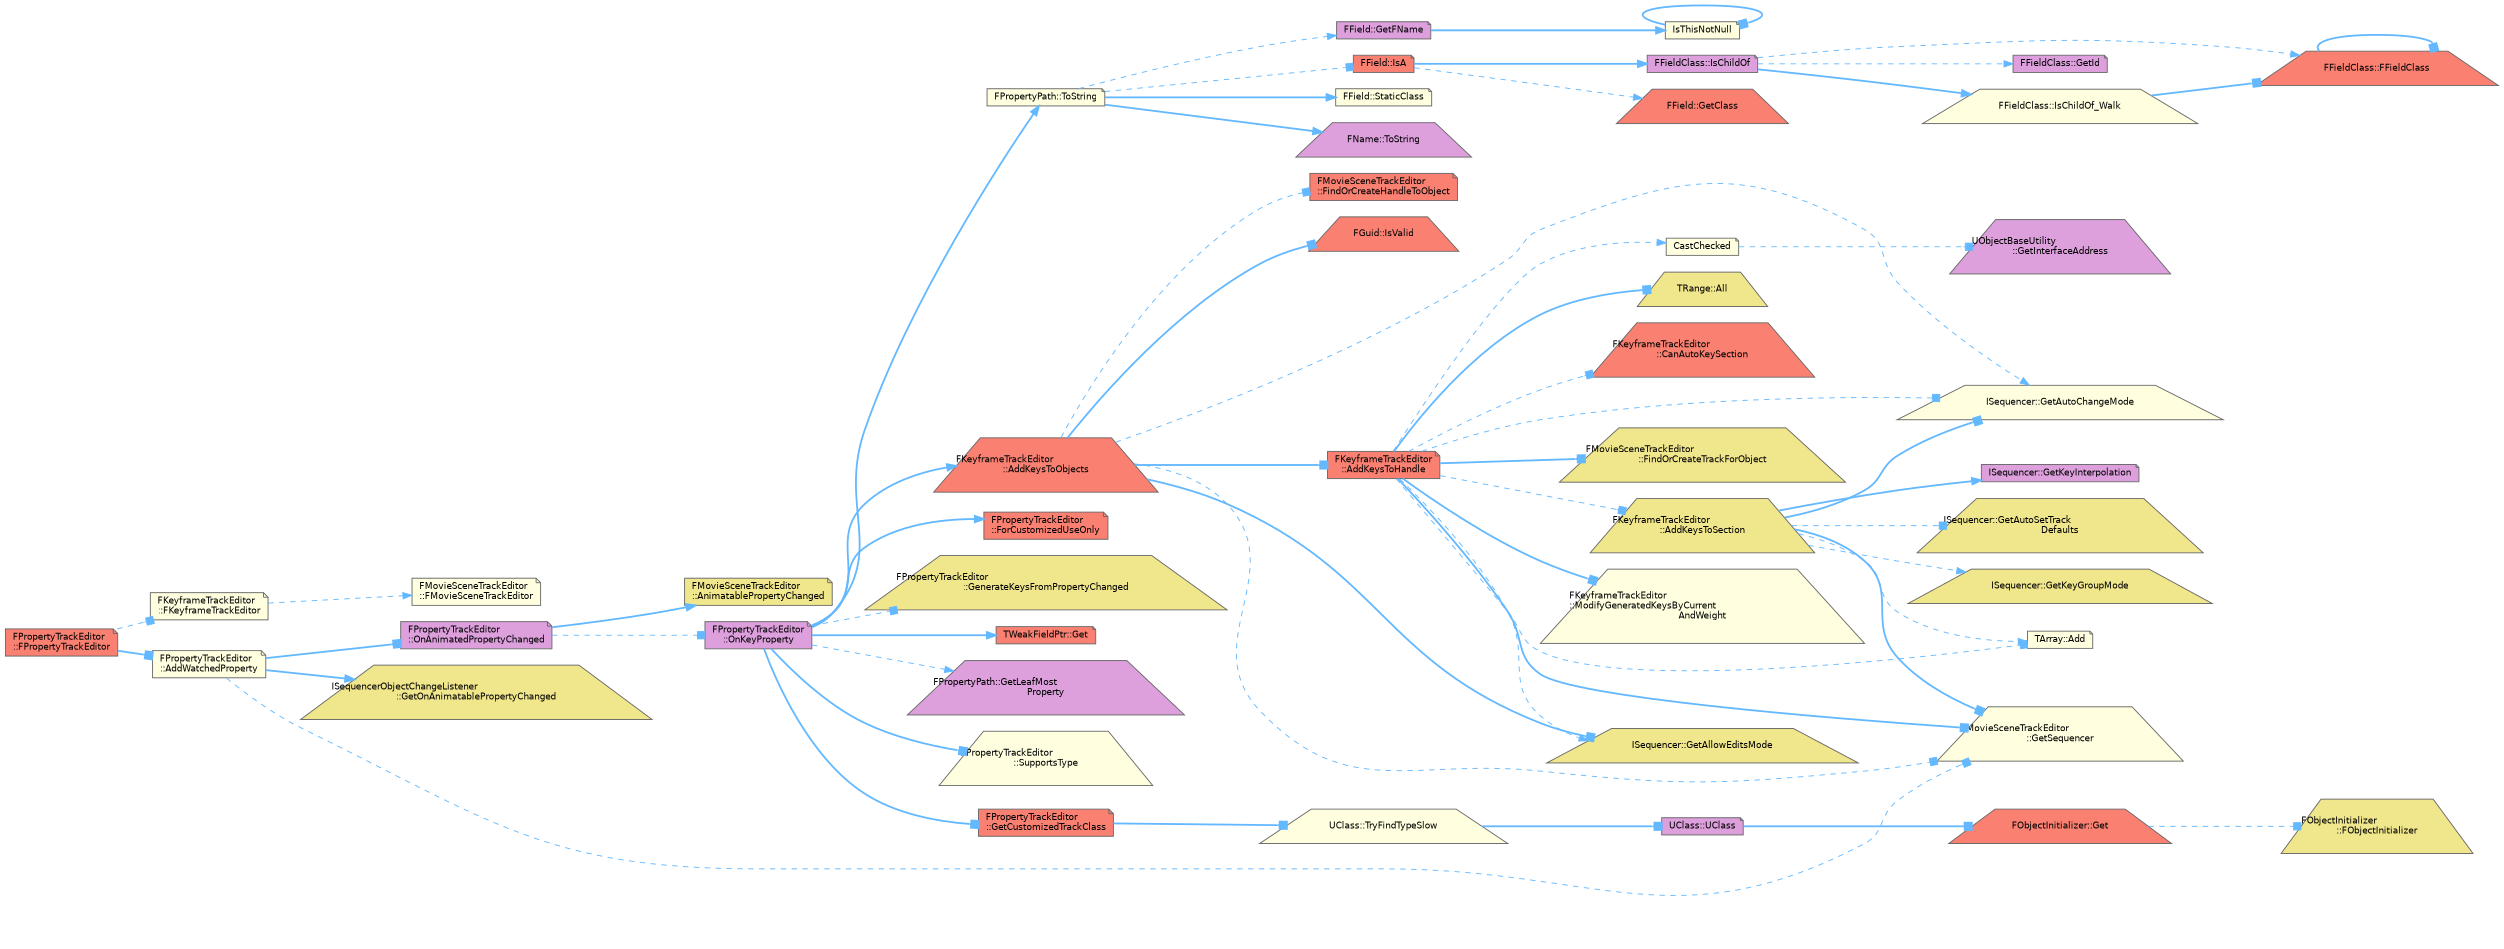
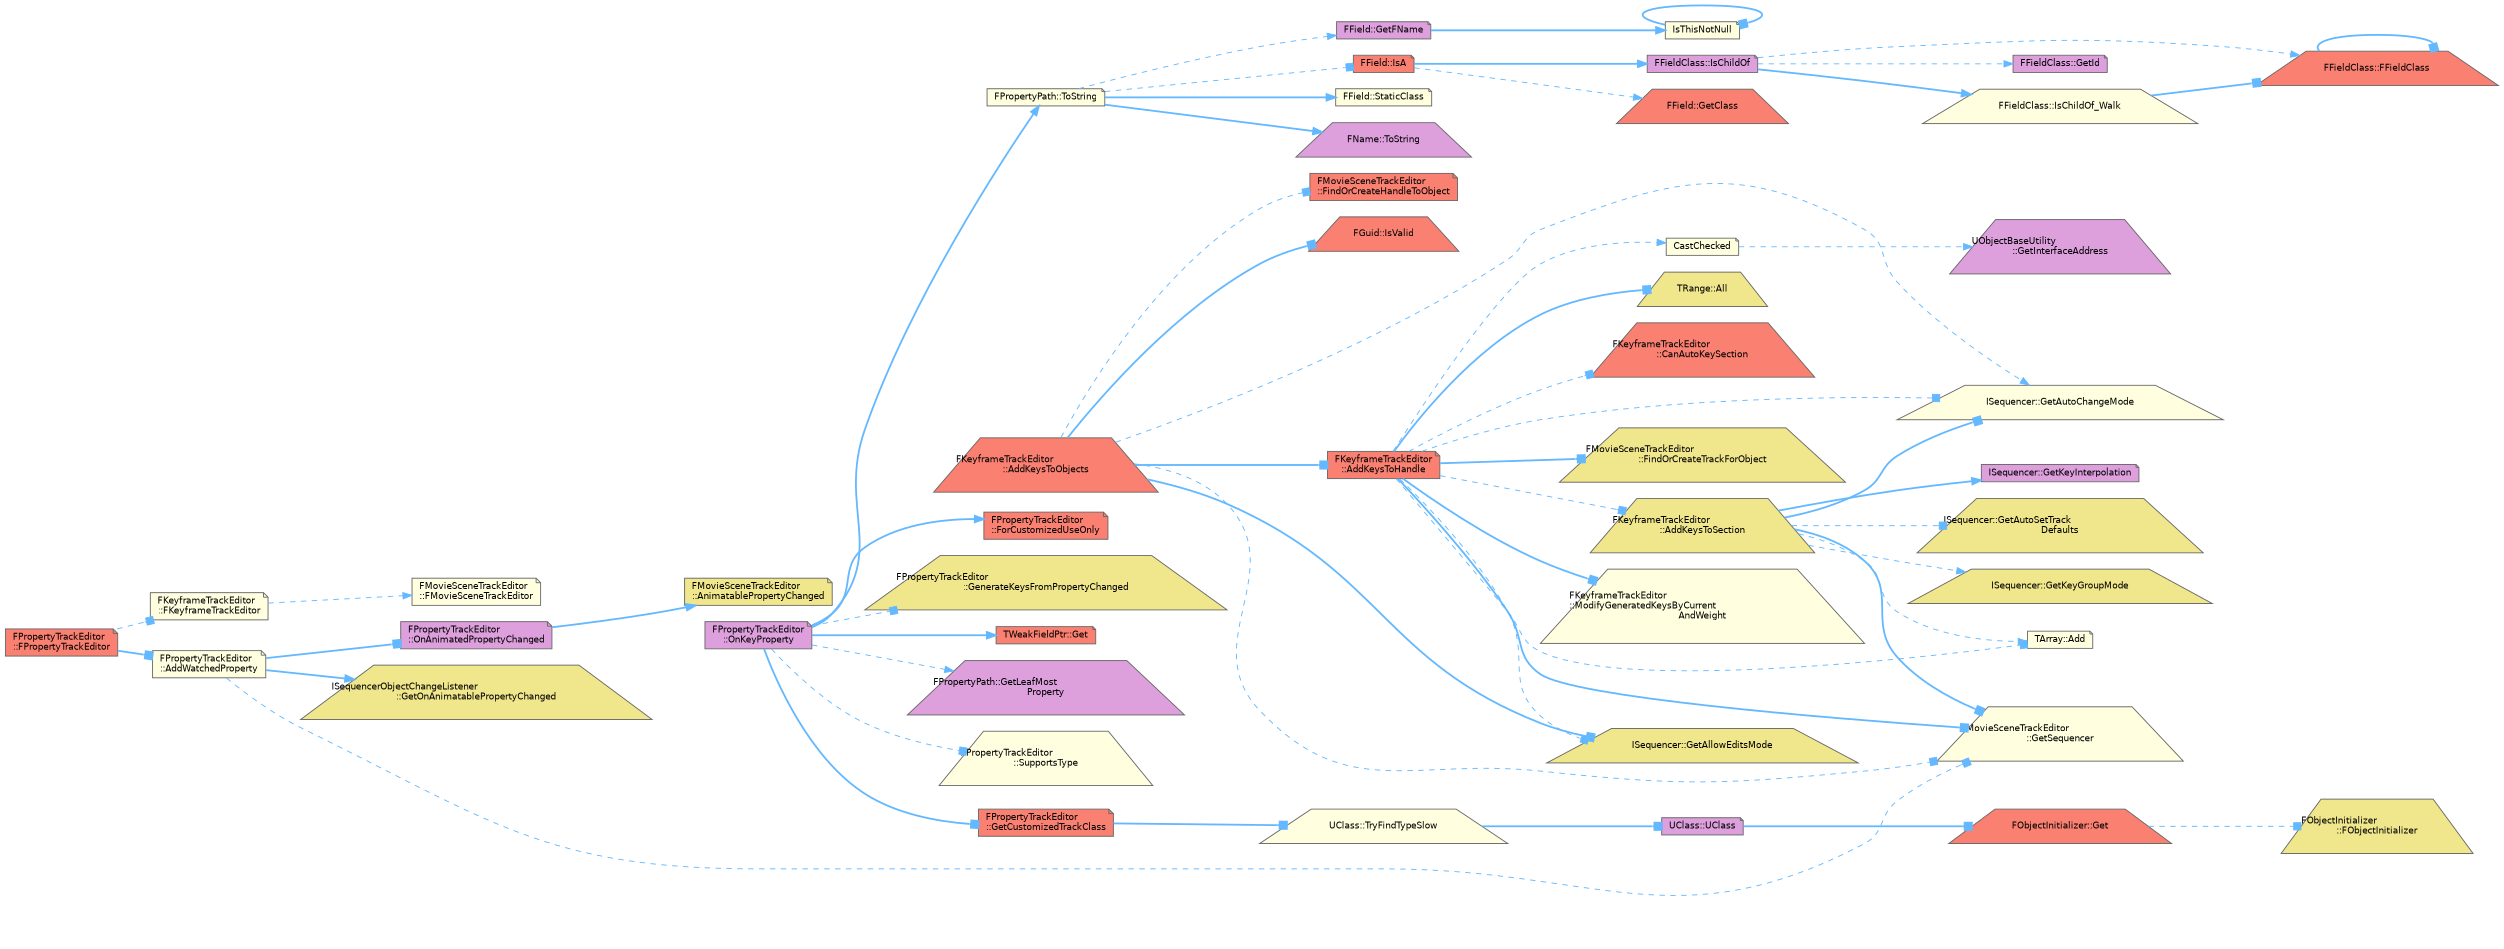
(1851, 247) -> (1851, 247)
(851, 526) -> none
(624, 635) -> none
(1519, 660) -> (1519, 660)
(855, 718) -> (855, 718)
